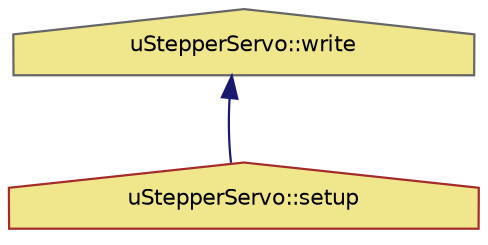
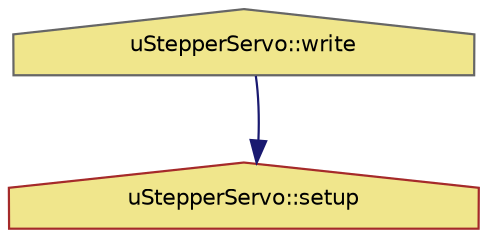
(229, 130) -> (259, 108)
